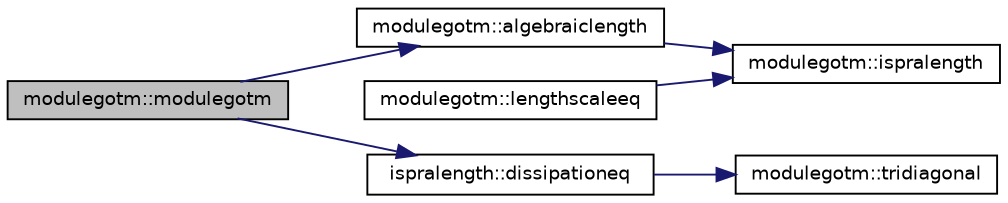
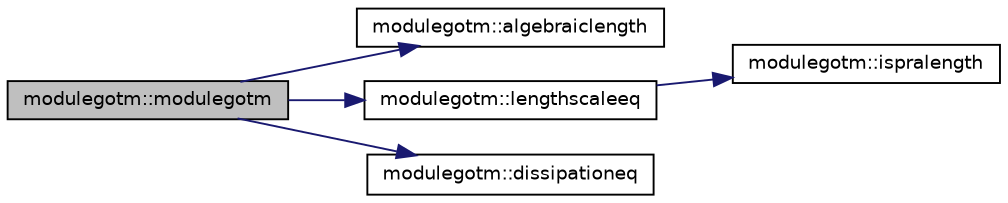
(689, 46) -> none
none -> (317, 100)
(510, 175) -> (510, 175)
(866, 175) -> none
